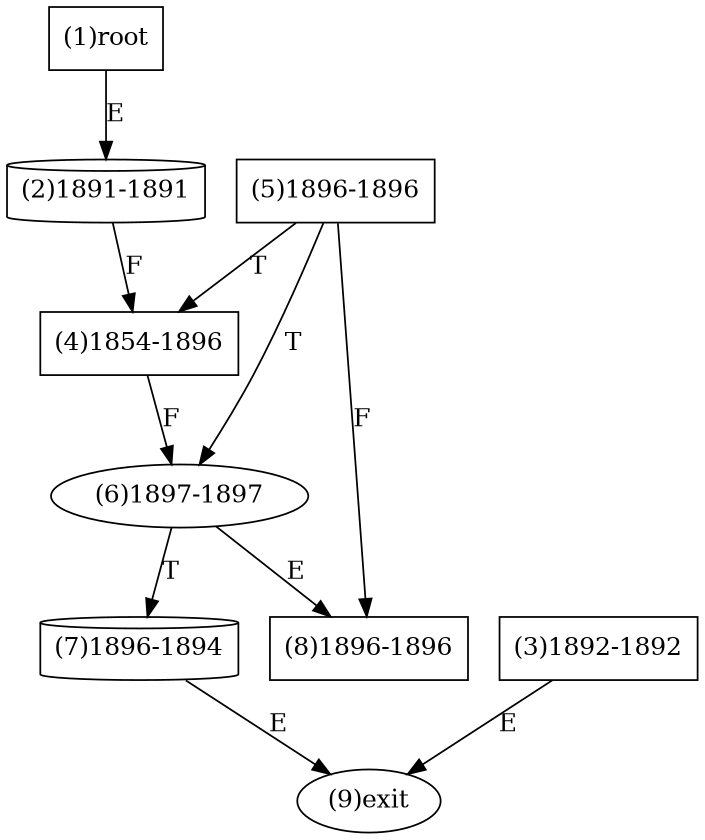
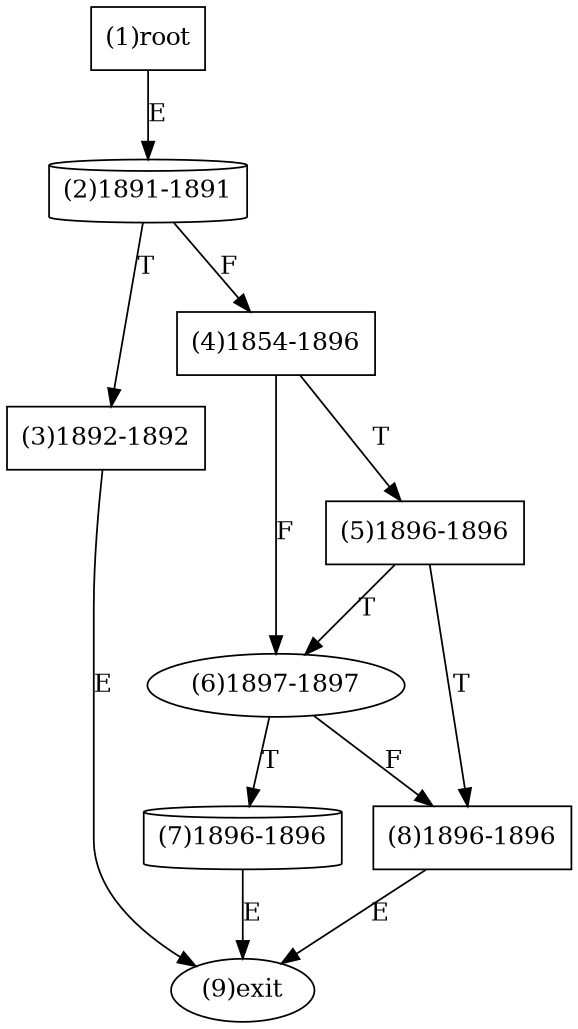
(245, 262) -> (345, 431)
none -> (129, 306)
(362, 420) -> (462, 685)
(296, 572) -> (393, 762)
(139, 649) -> (243, 838)
none -> (361, 912)
